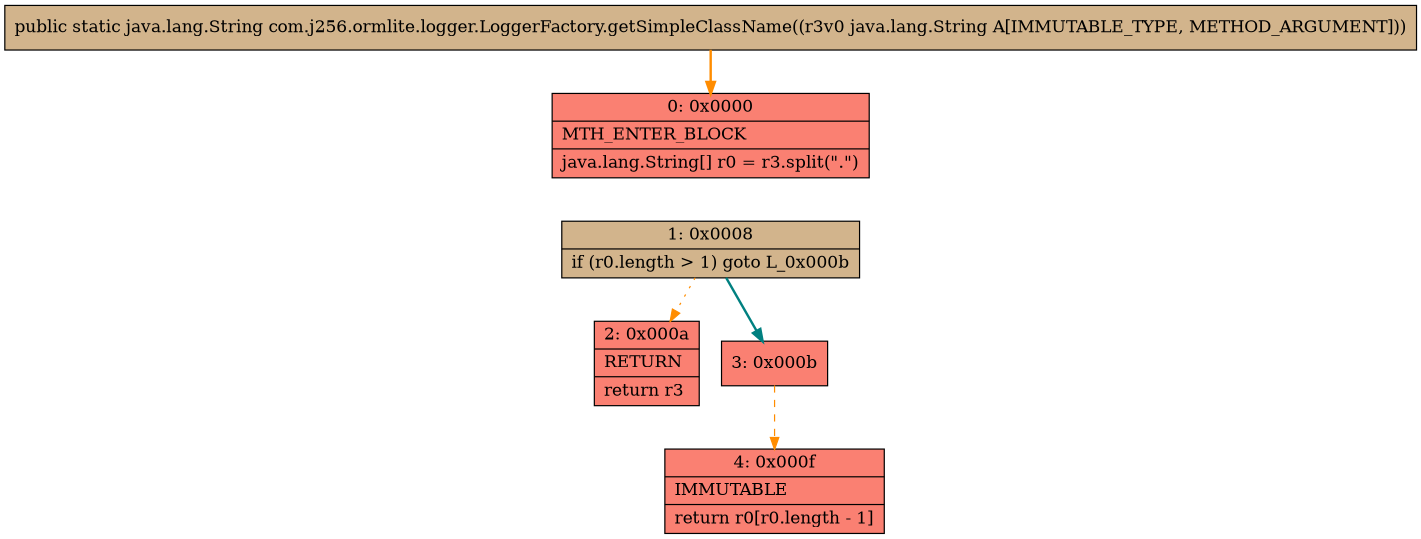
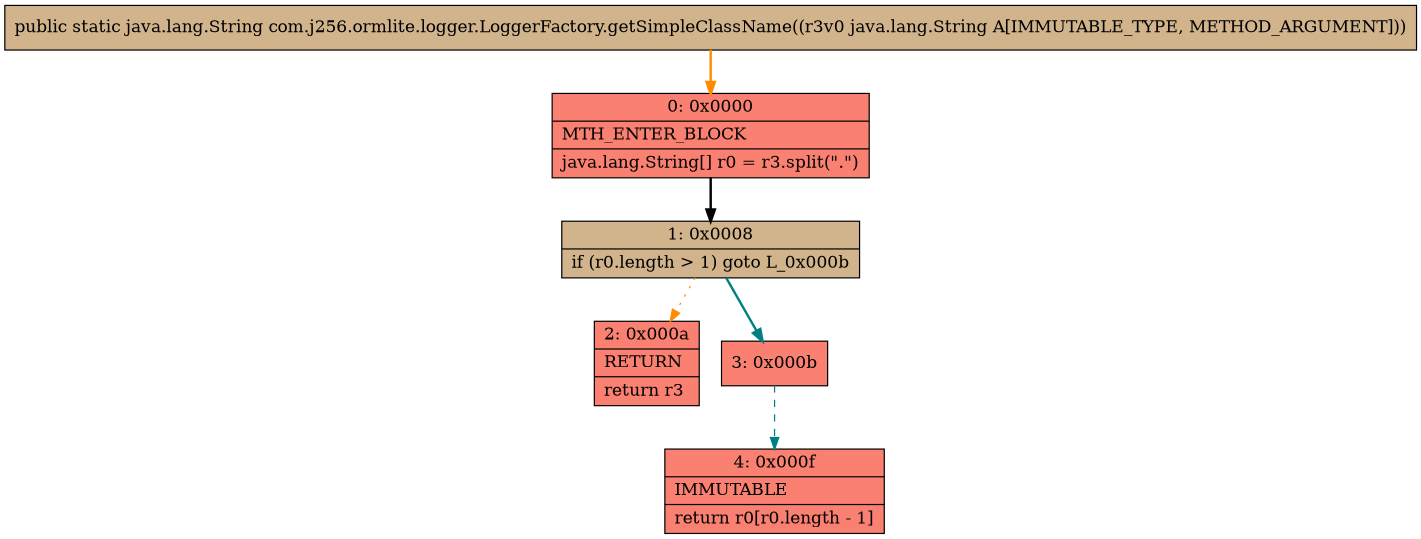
none -> (711, 193)
(775, 411) -> (775, 411)
